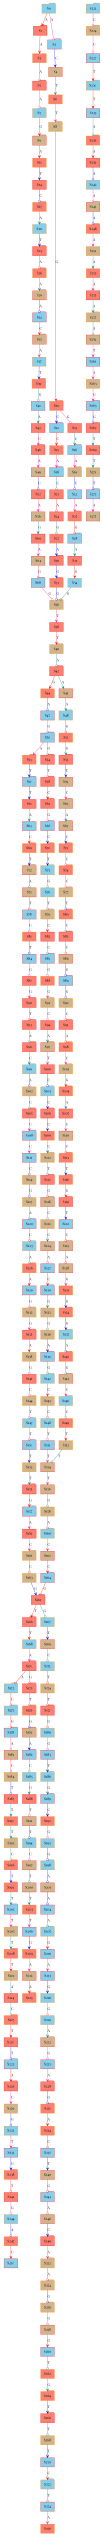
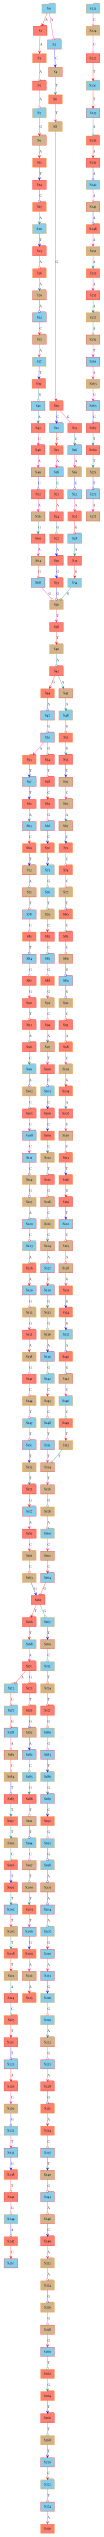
(93, 58) -> (93, 58)
